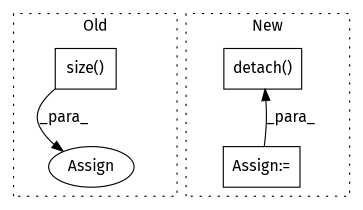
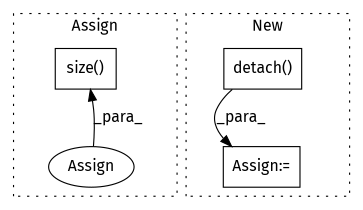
(95, 27) -> (95, 27)
(37, 116) -> (94, 123)
(266, 124) -> (216, 112)
